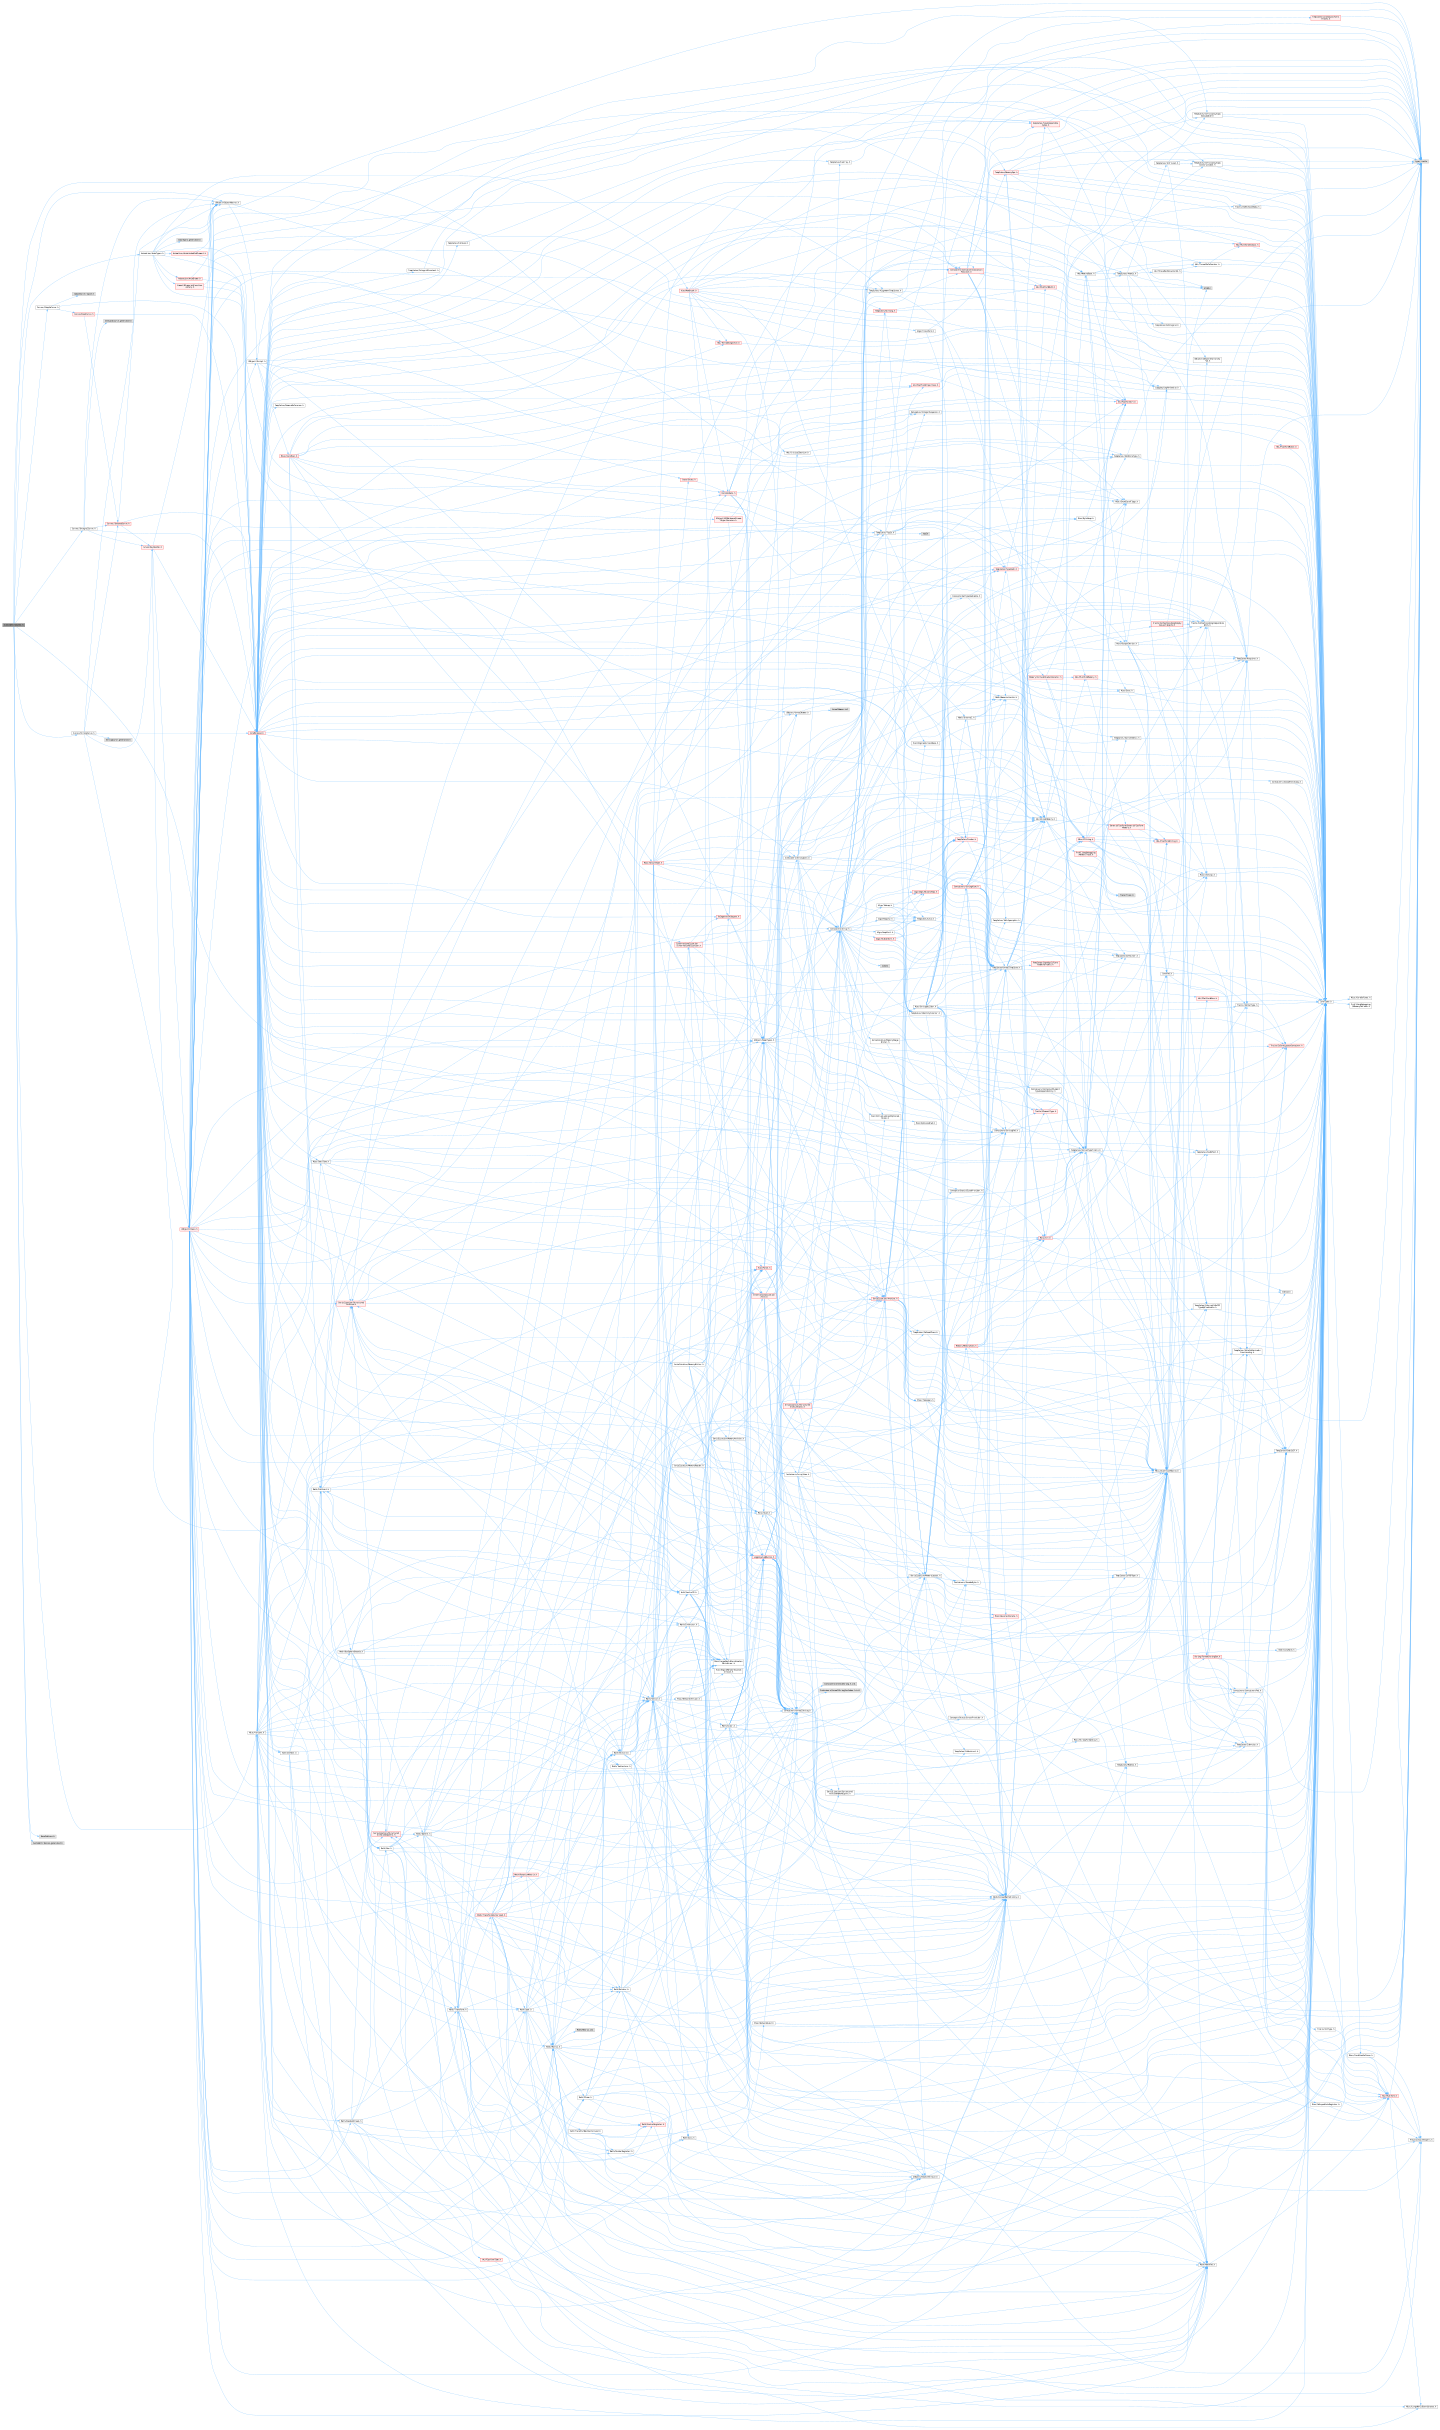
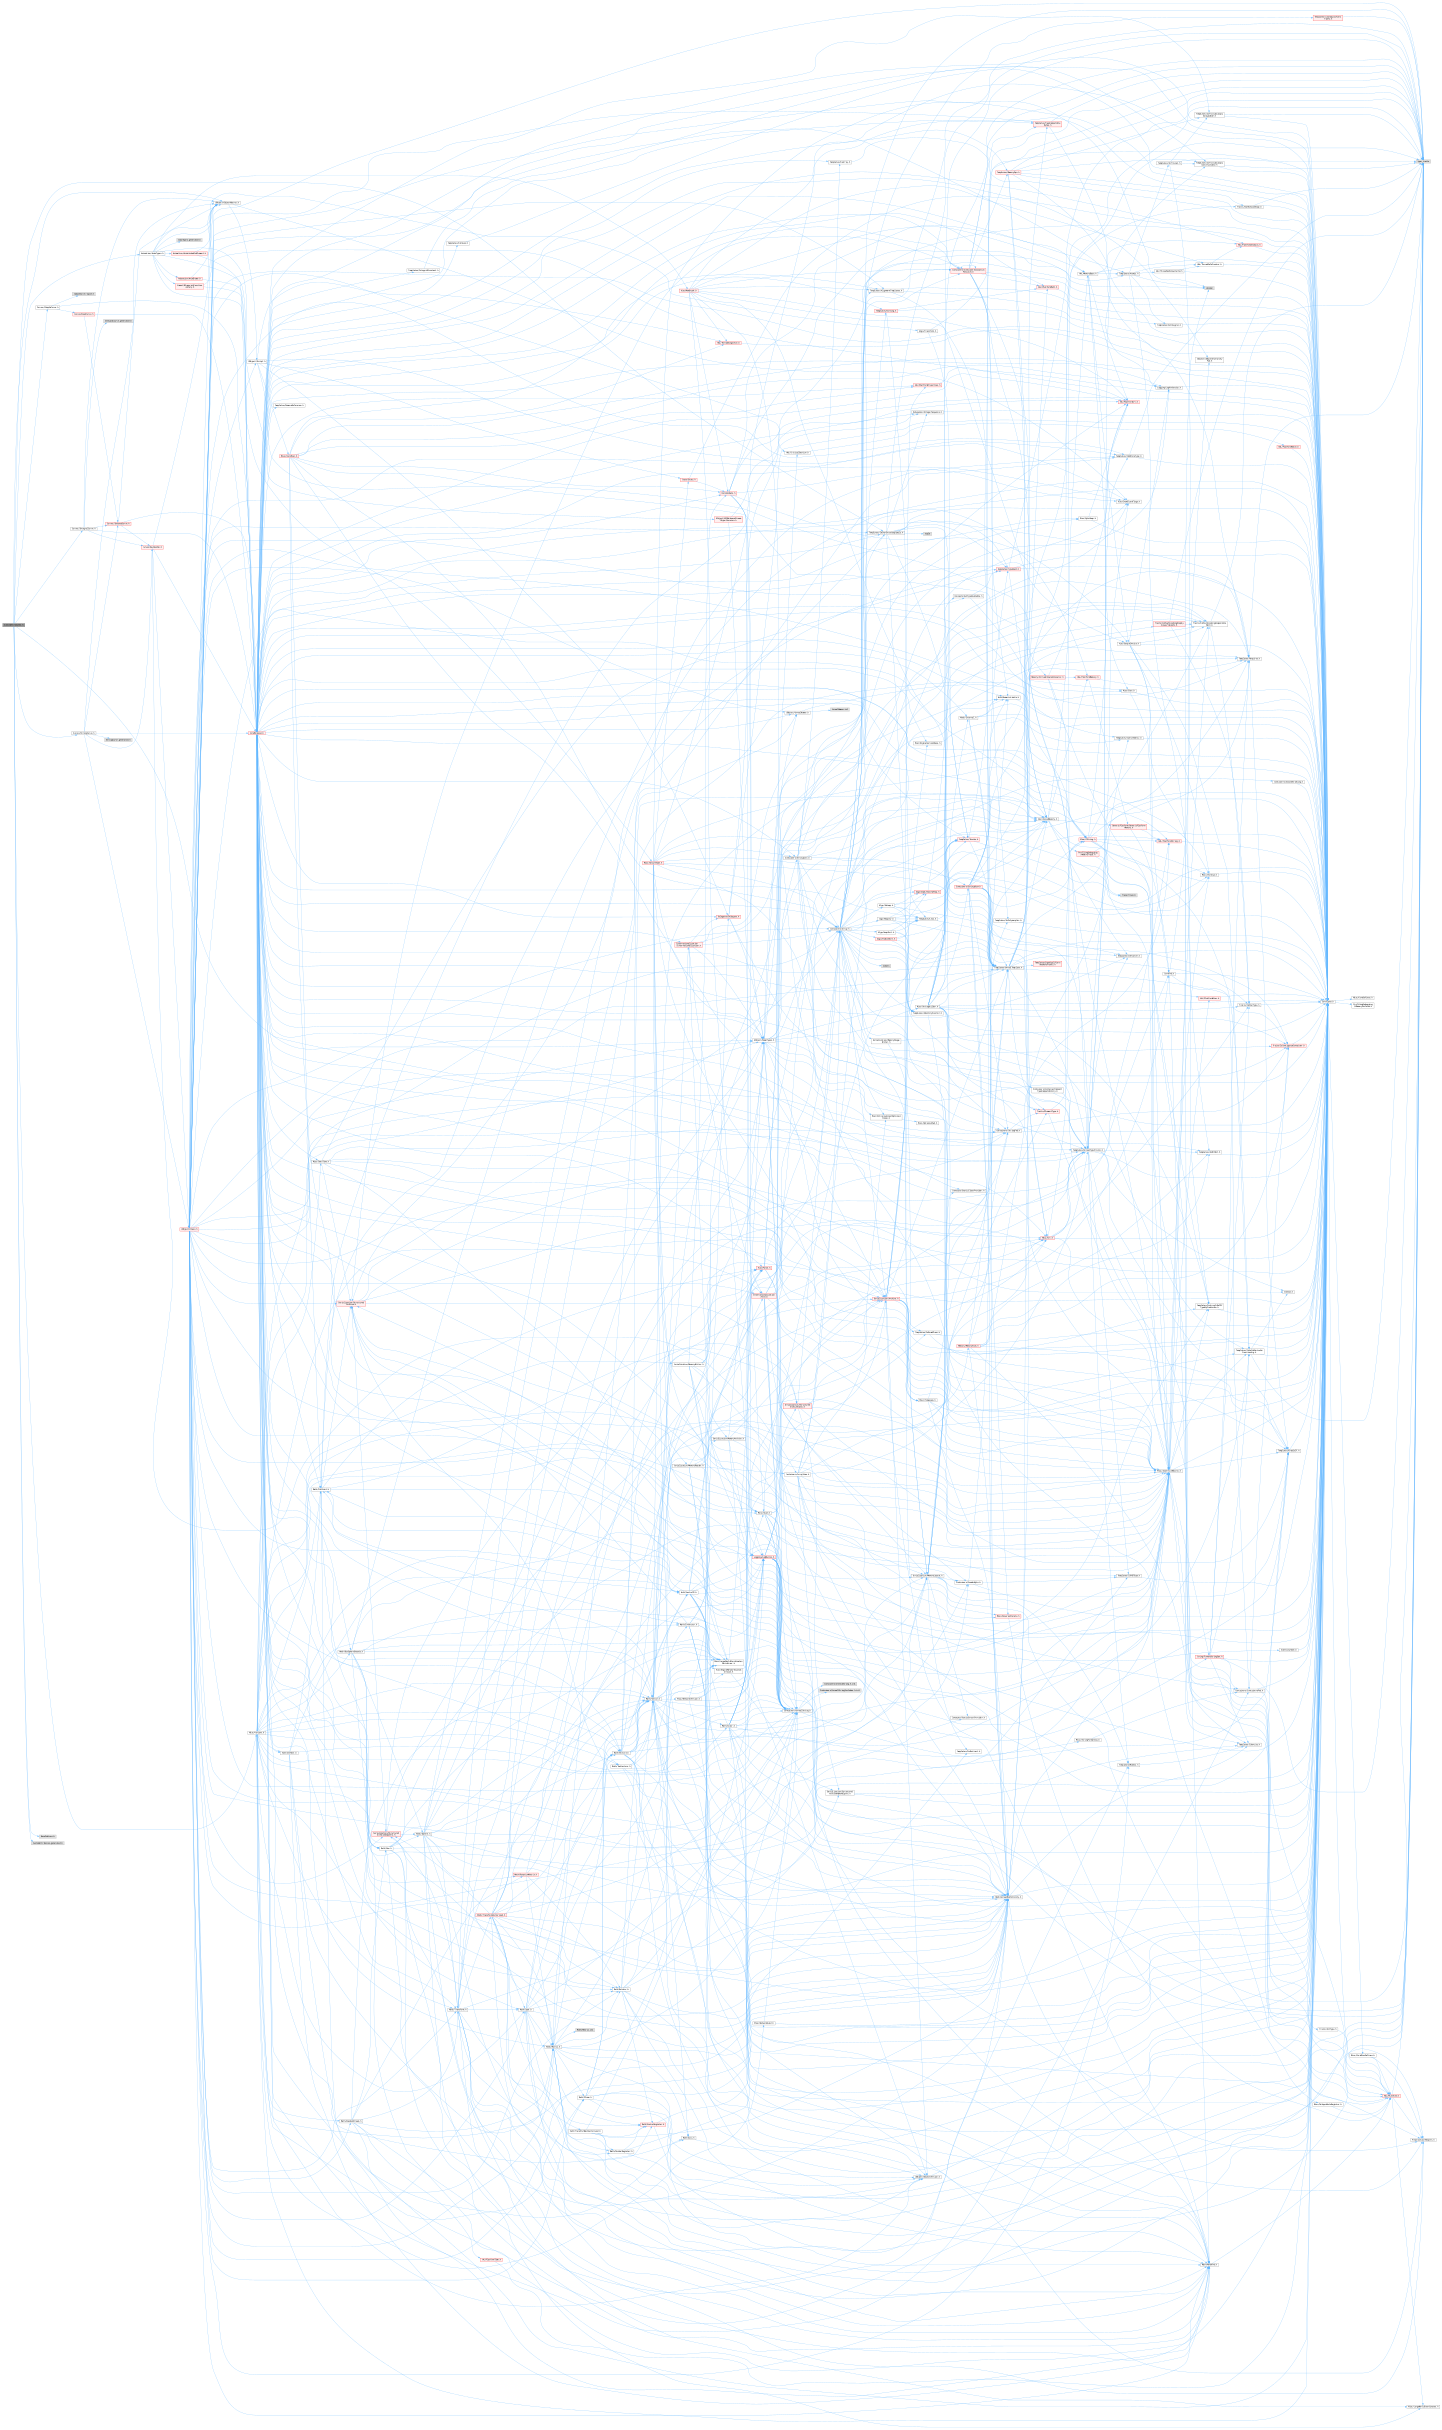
(885, 533) -> (886, 533)
